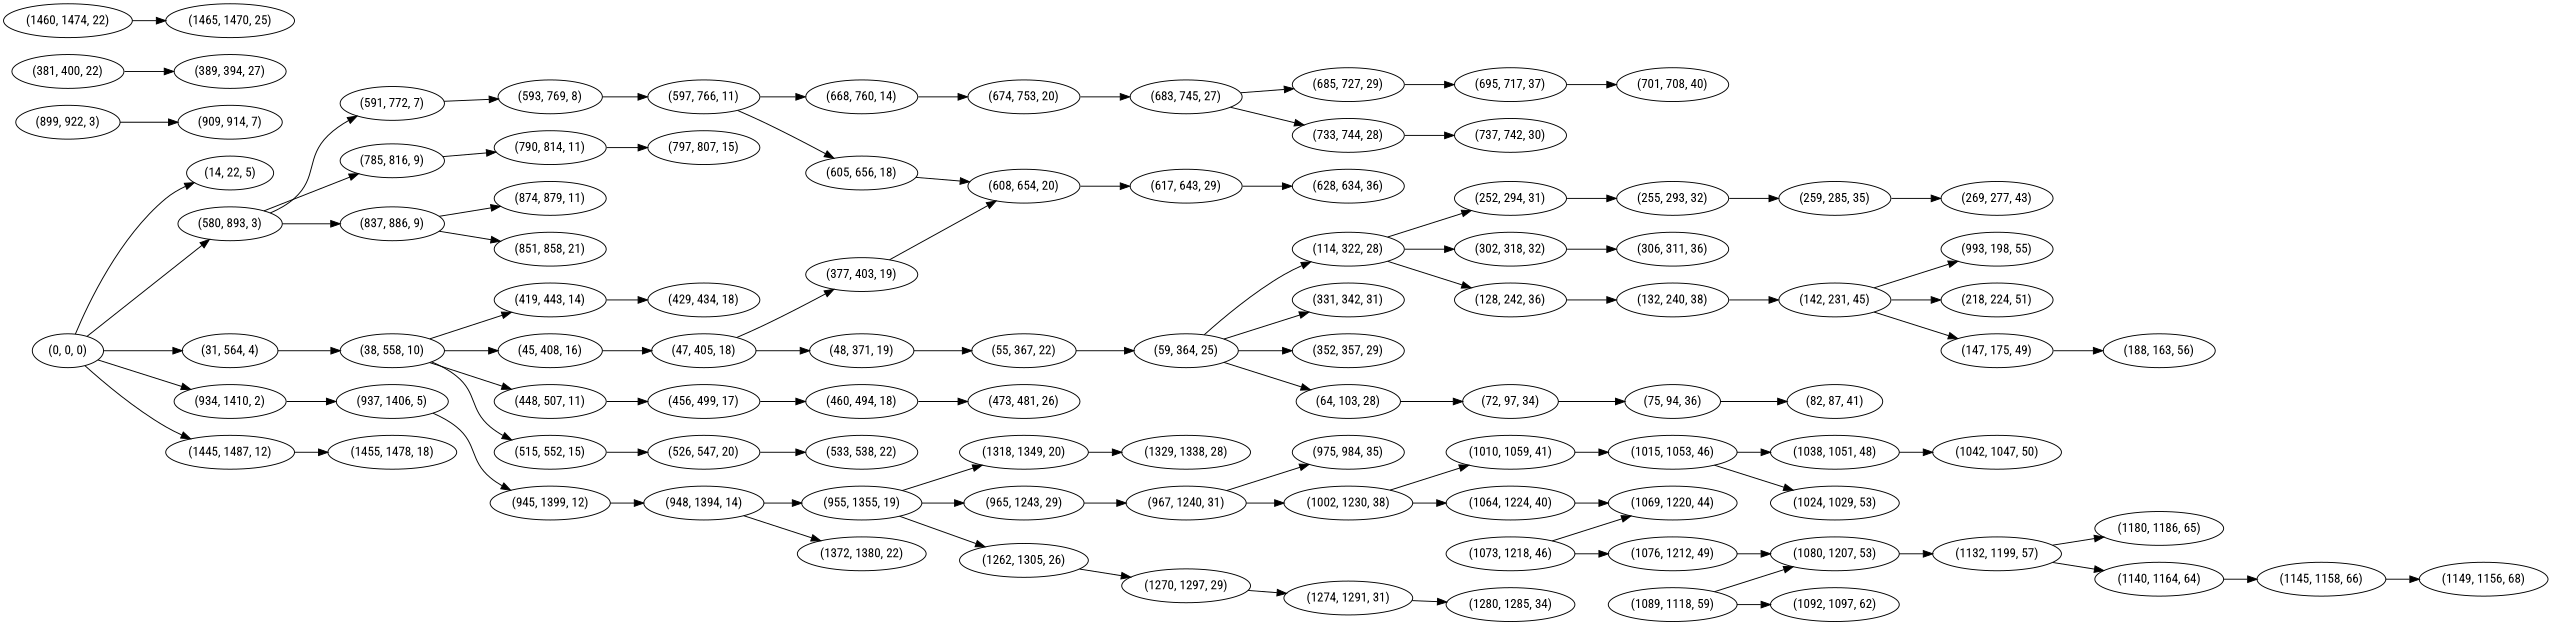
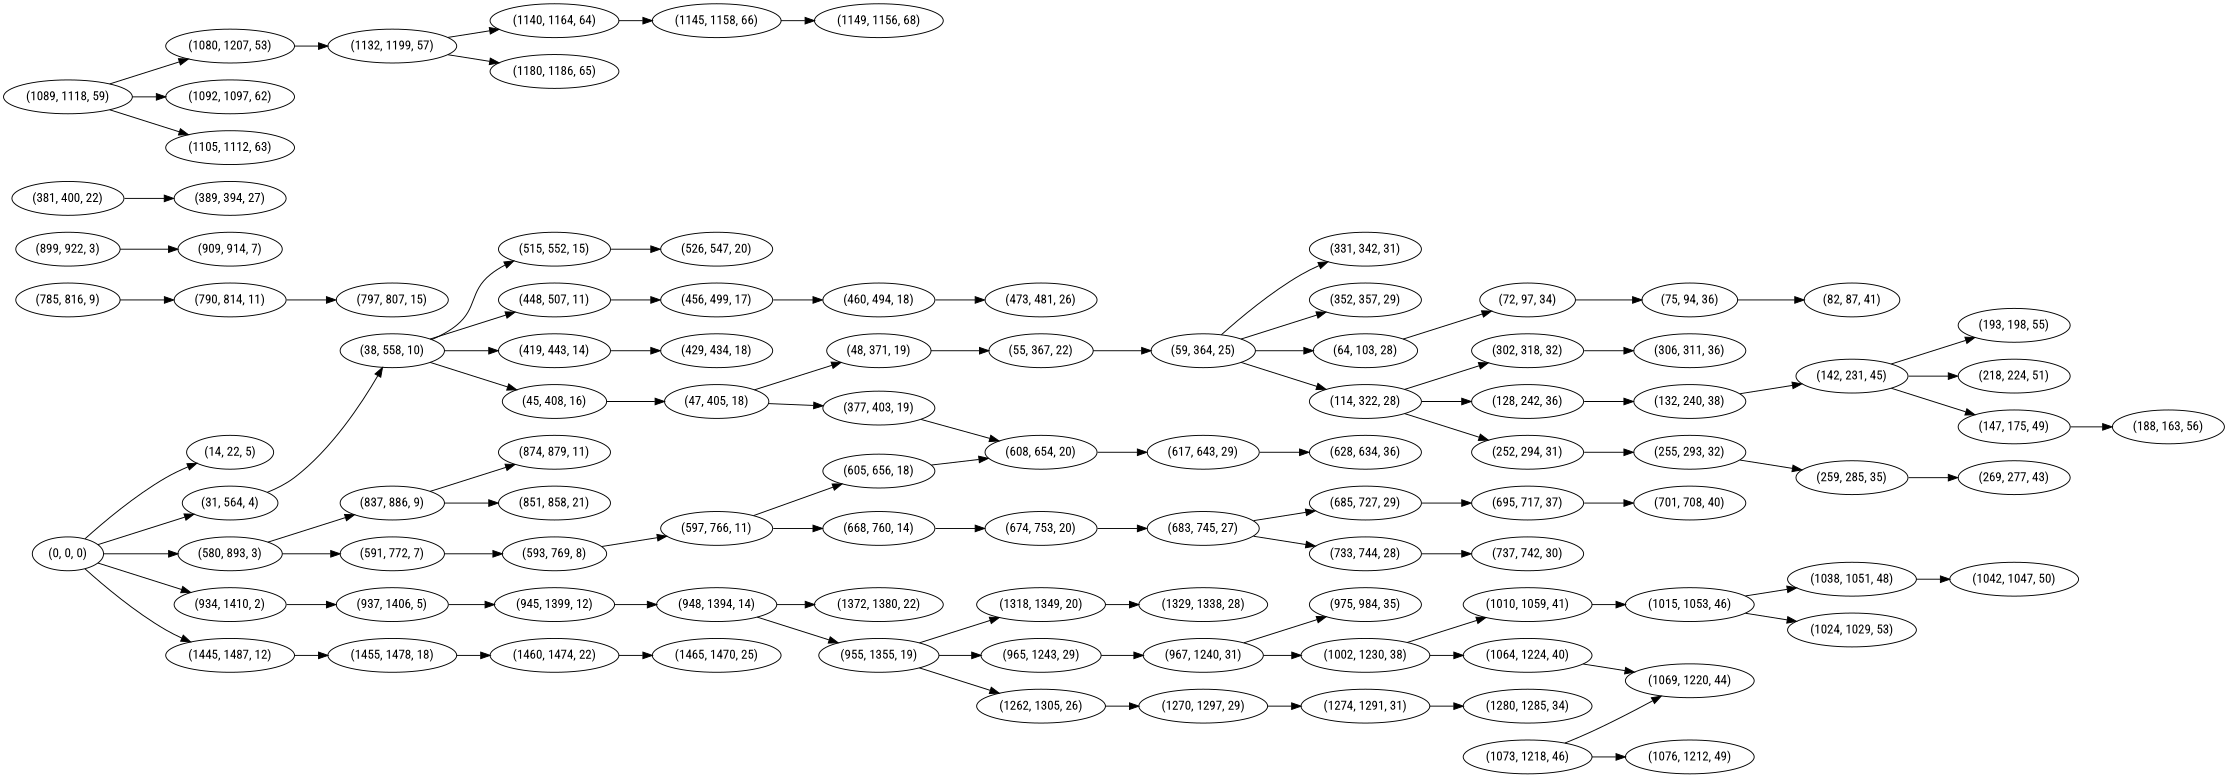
none -> (230, 148)
(307, 194) -> none
(1997, 249) -> (2014, 325)
(862, 452) -> none
(1749, 554) -> none
none -> (469, 655)
